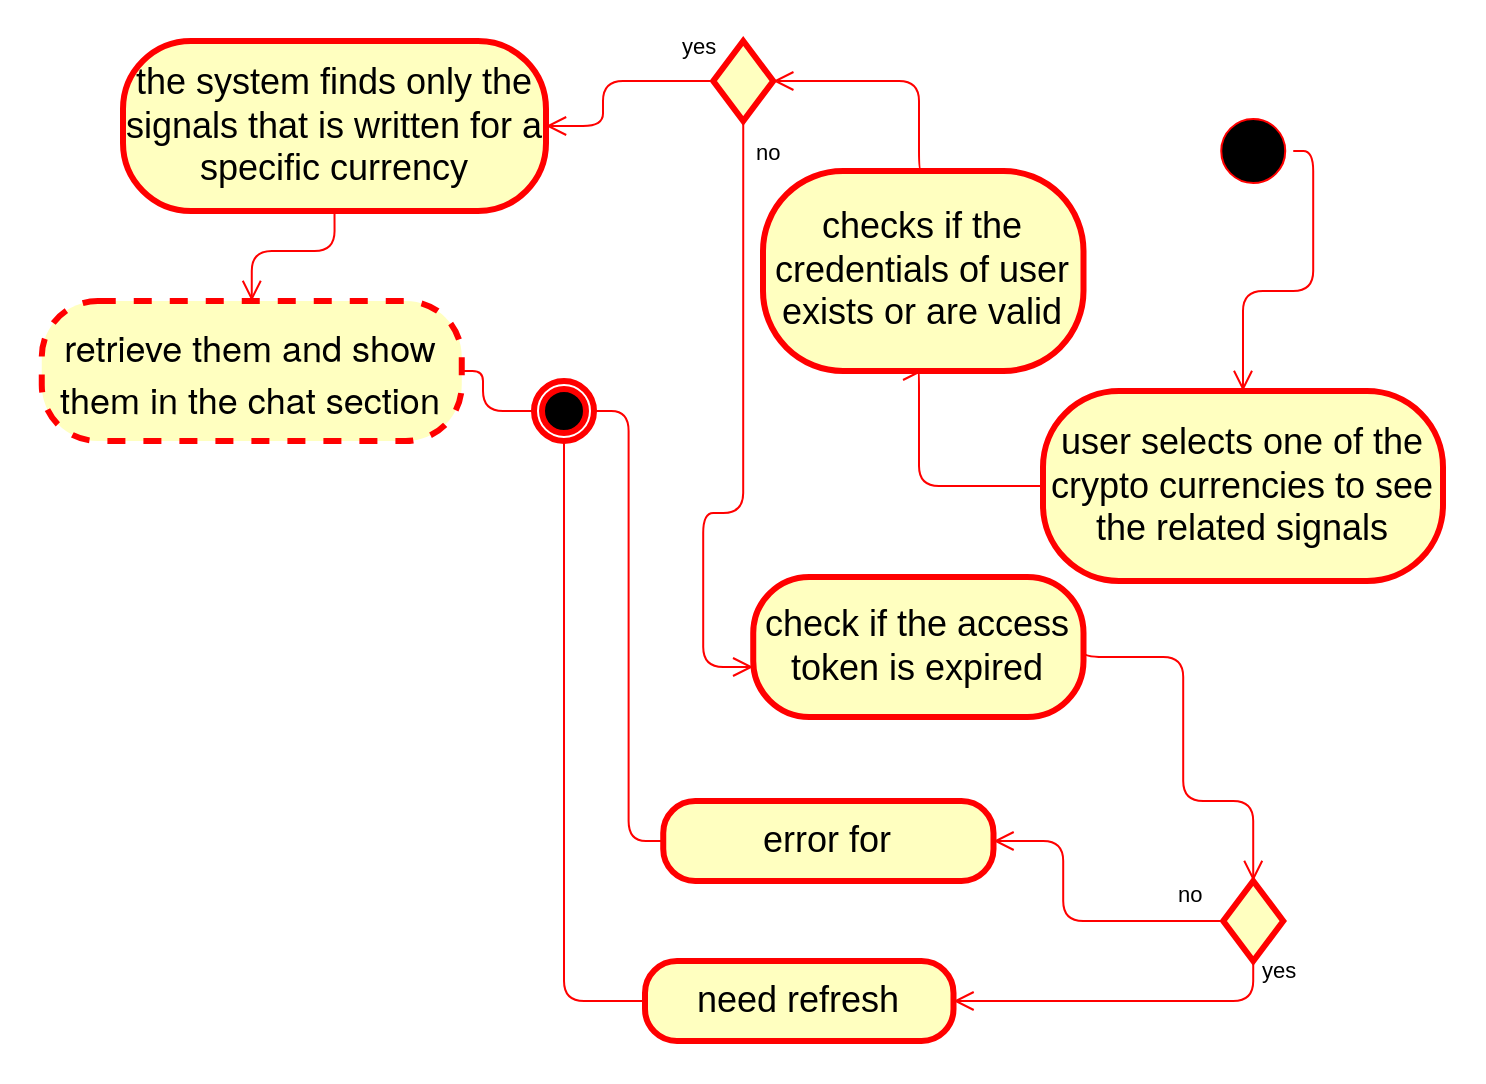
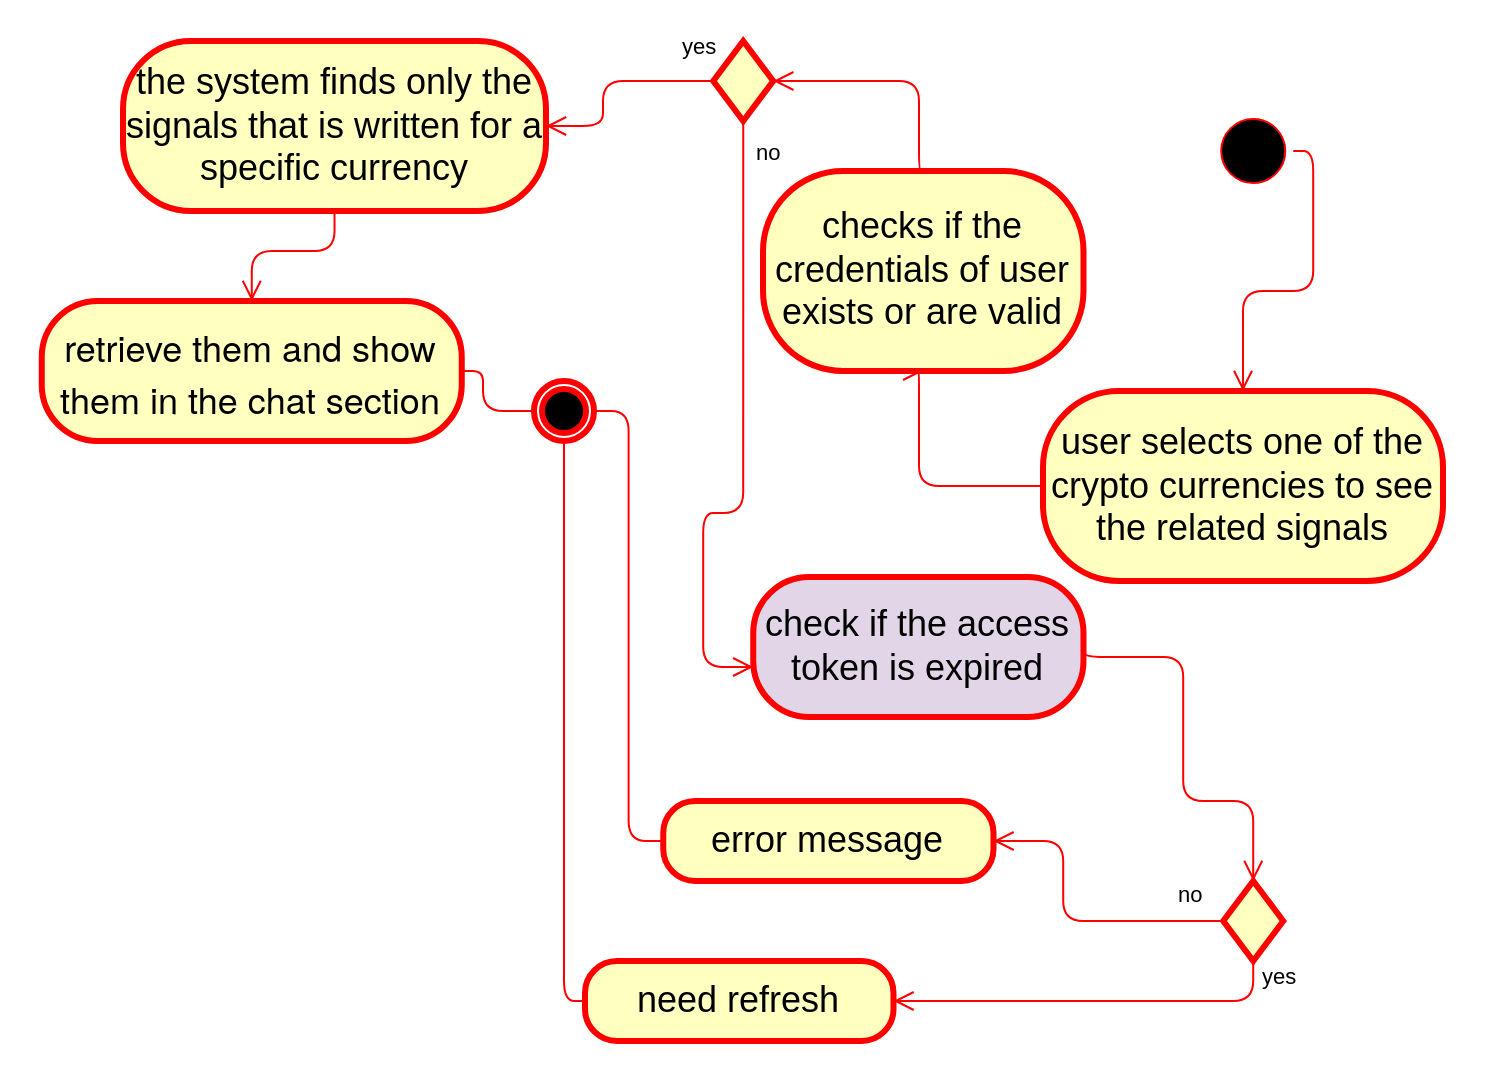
(252, 371) -> (252, 371)
(918, 647) -> (918, 647)
(828, 841) -> (828, 841)
(799, 1001) -> (739, 1001)
